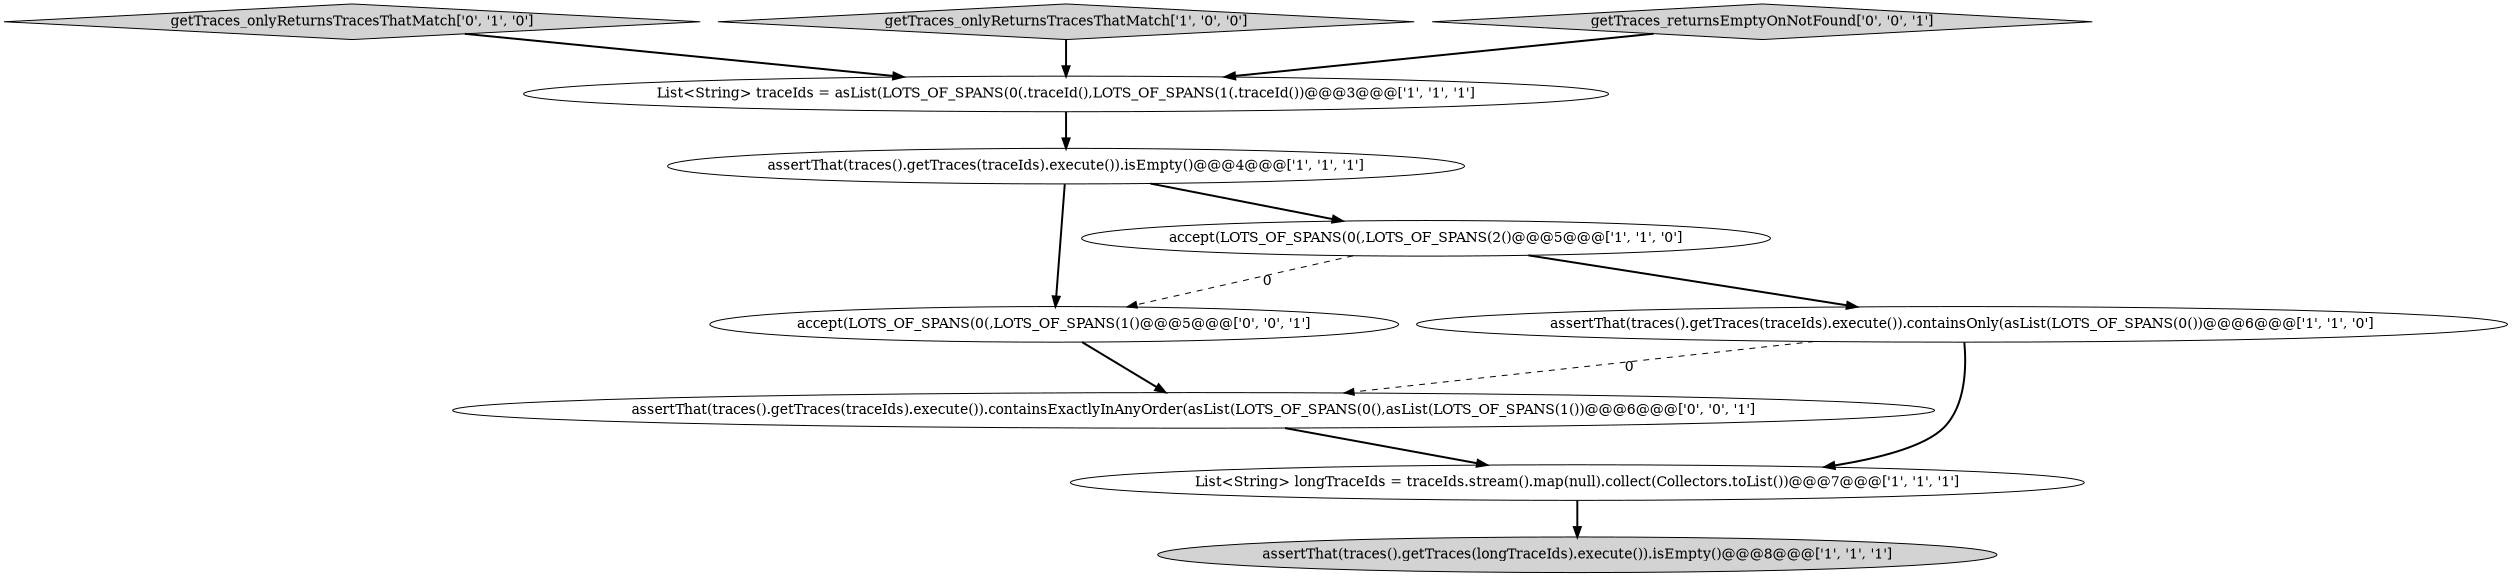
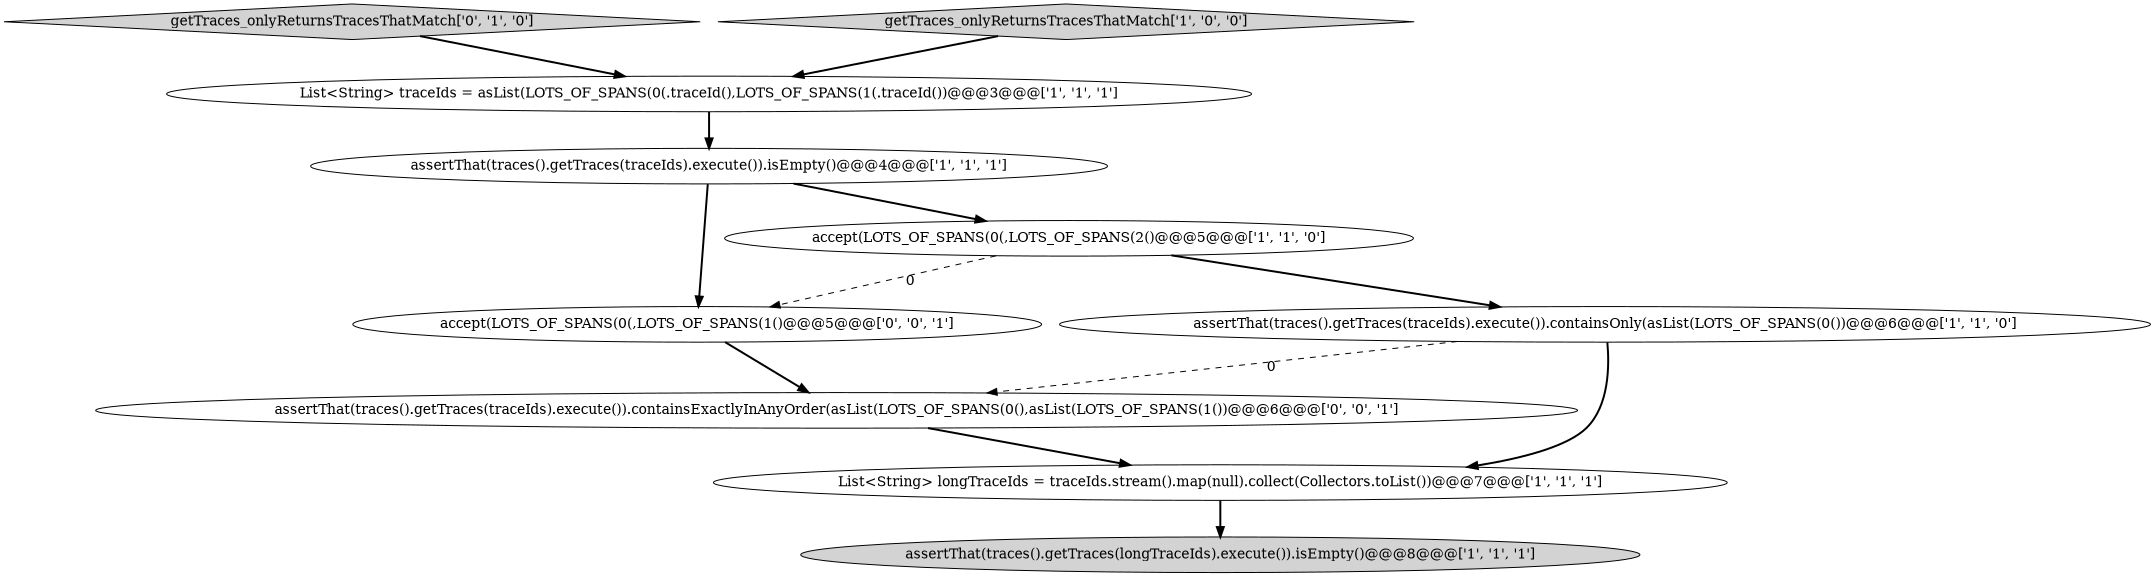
(1762, 22) -> none
